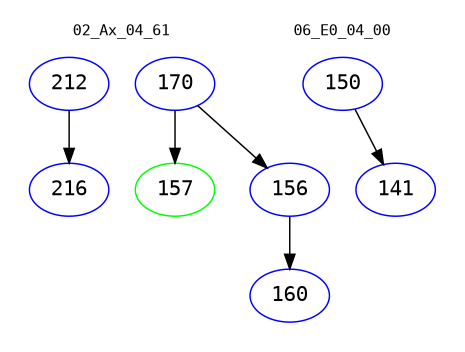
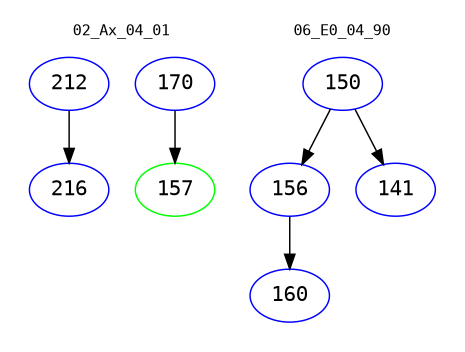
(122, 32) -> (122, 32)
(343, 32) -> (343, 32)
(217, 123) -> (320, 130)
